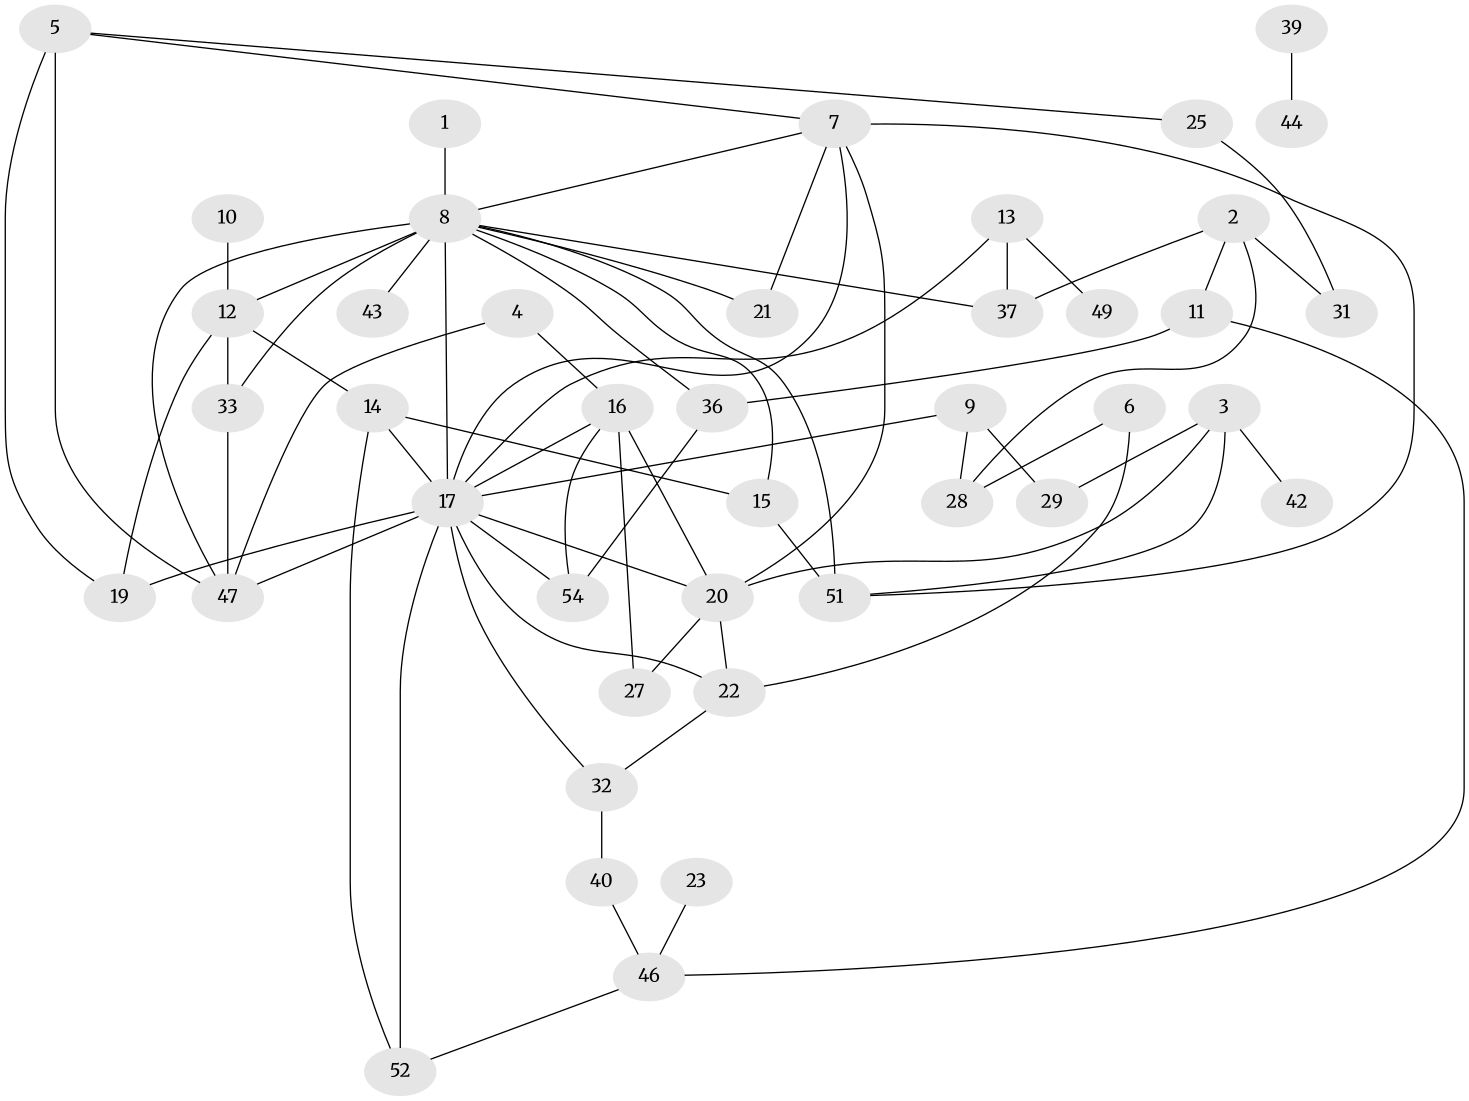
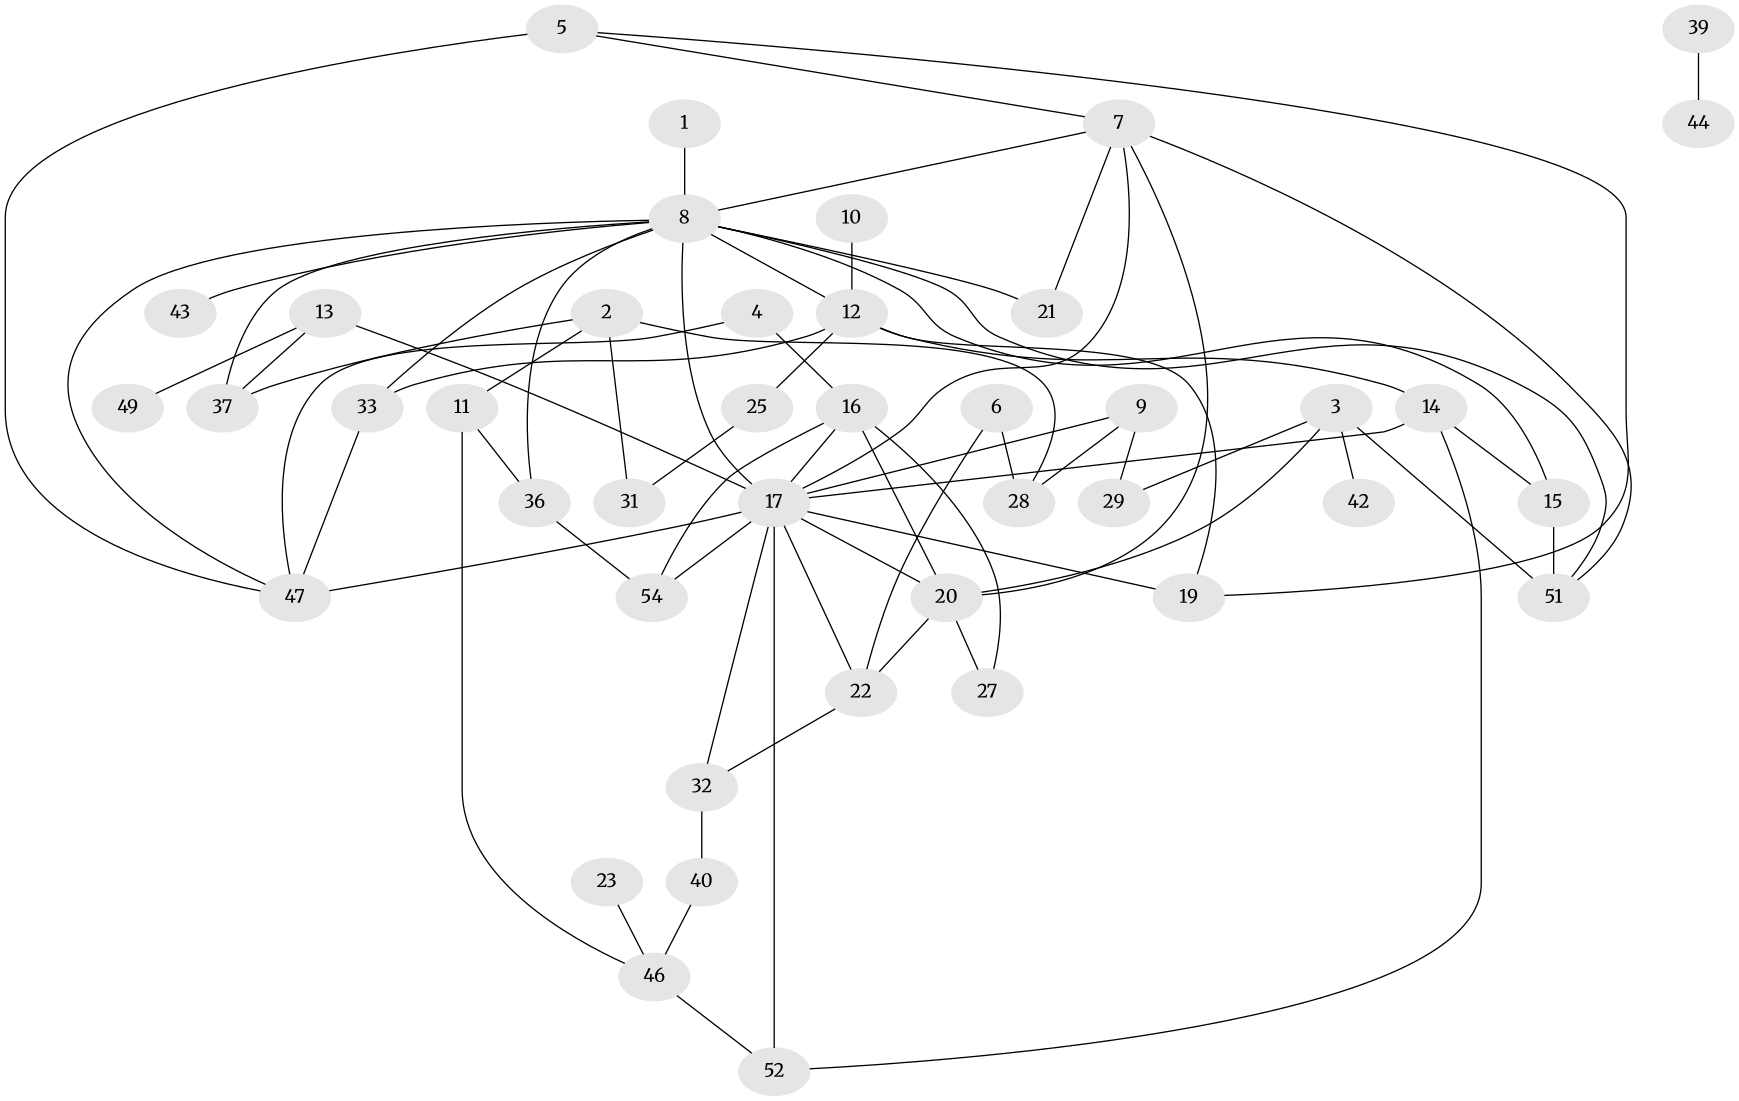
(626, 76) -> (810, 355)
